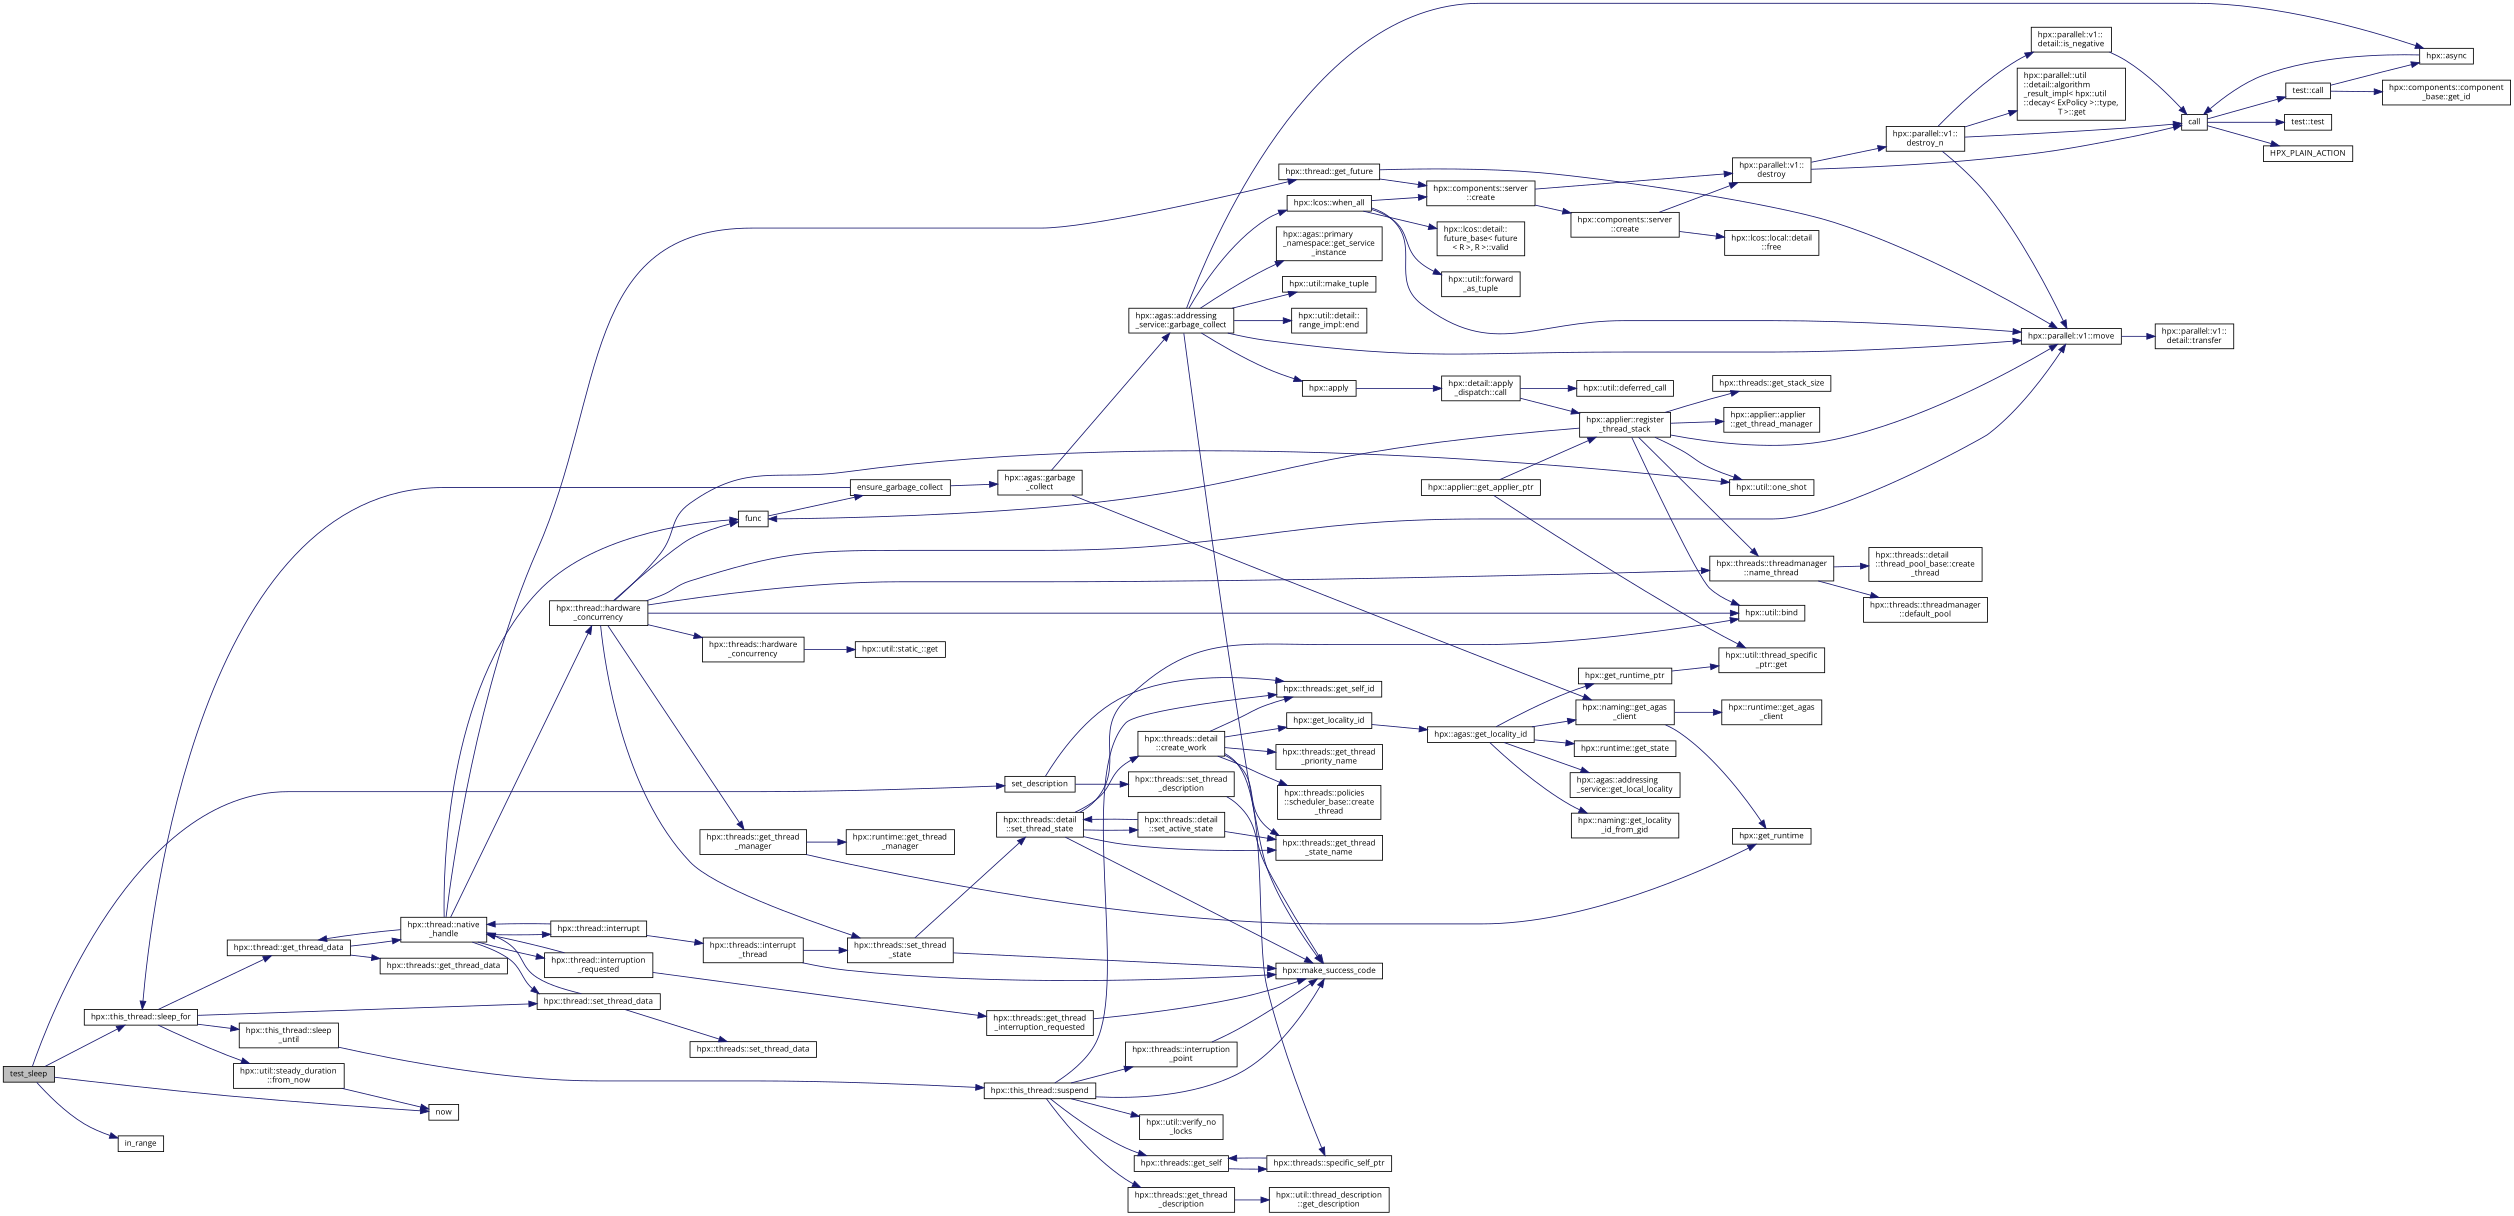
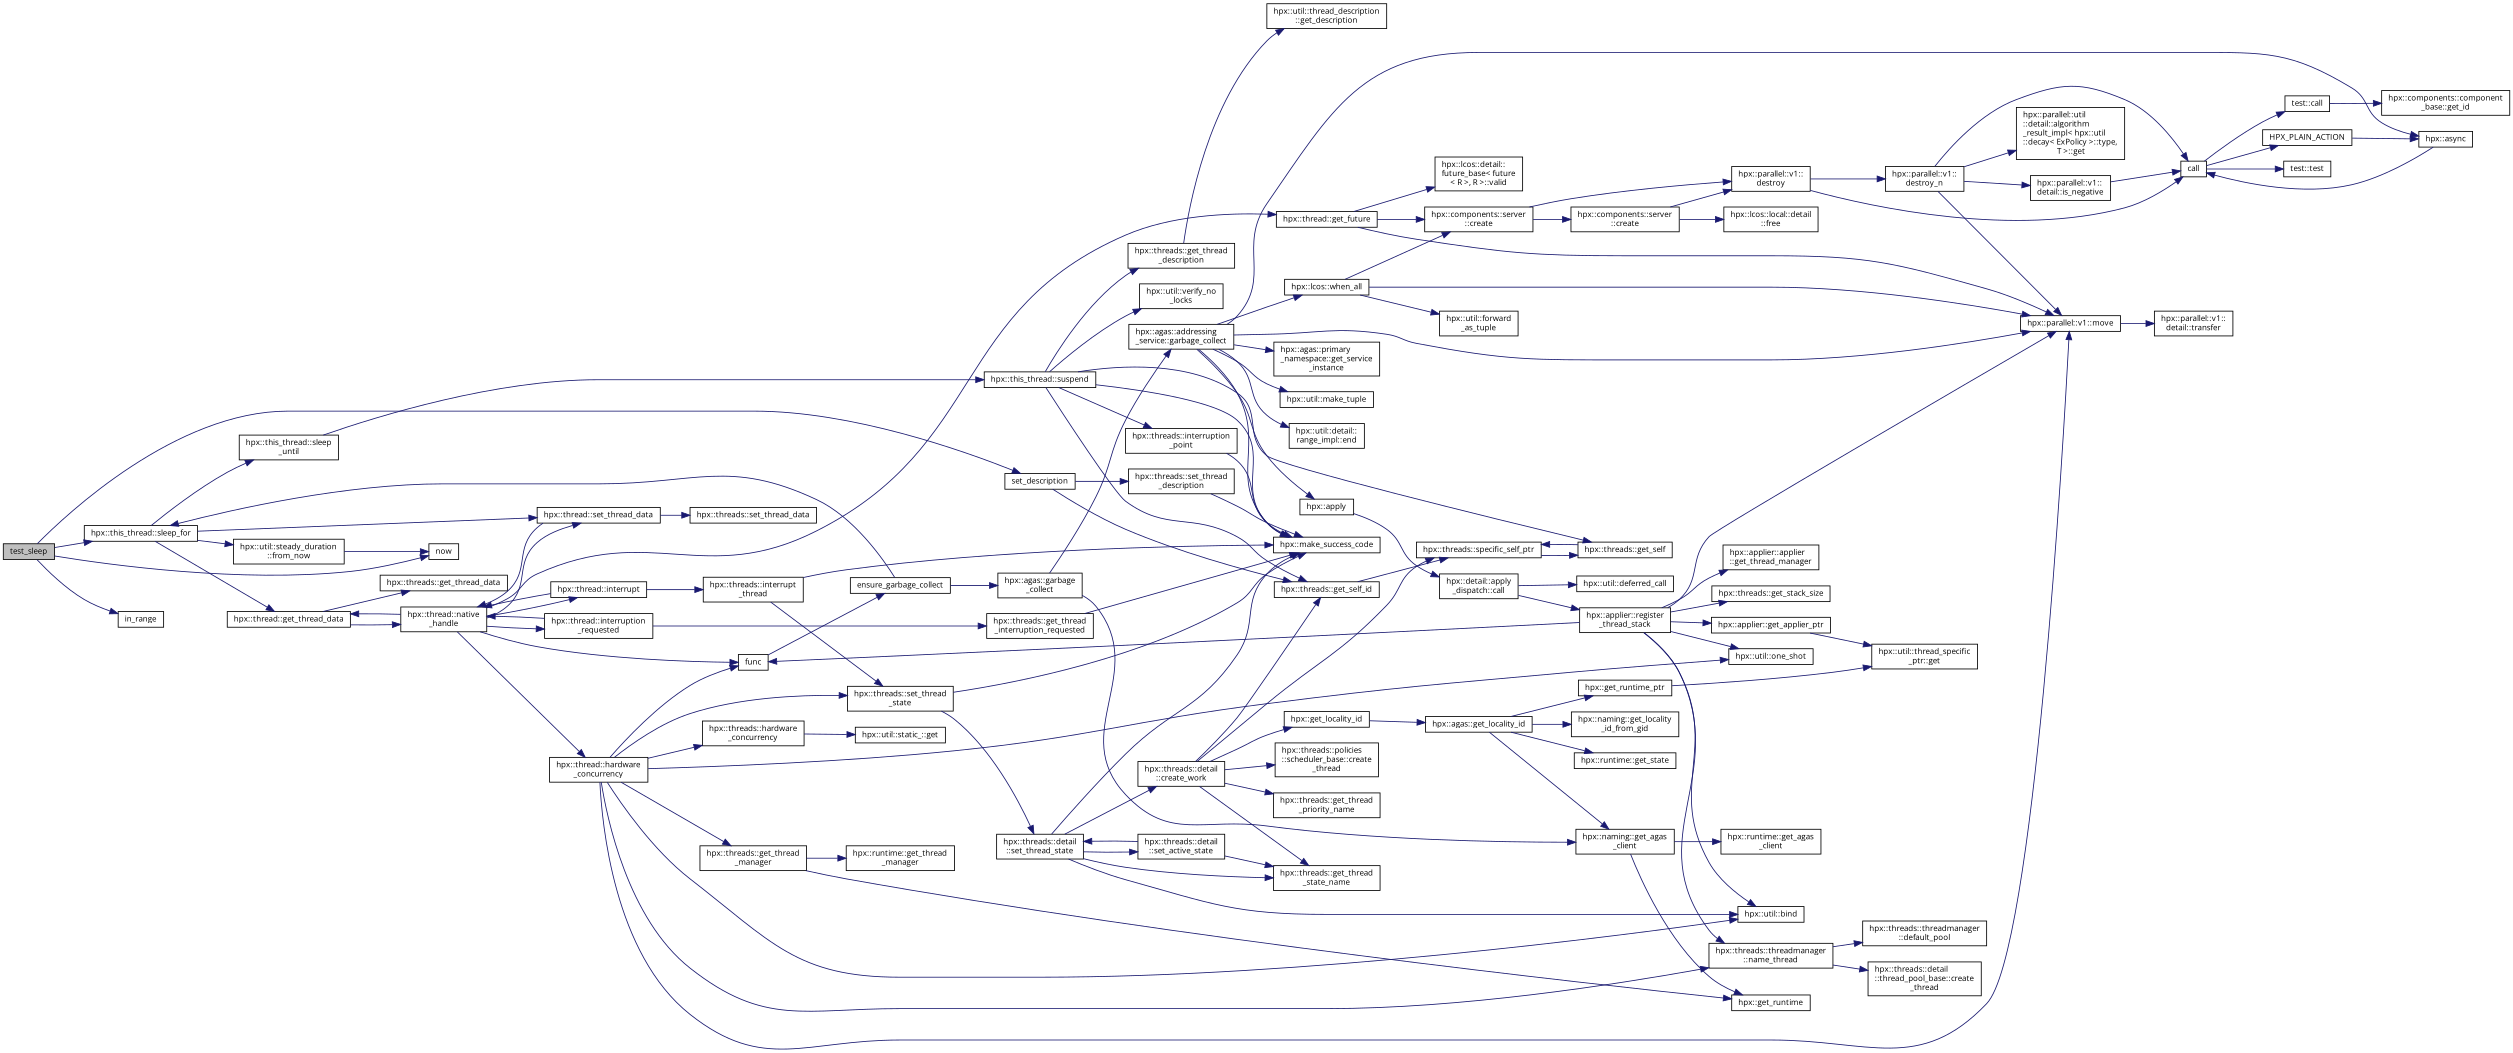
(2371, 75) -> (2381, 139)
(1401, 220) -> (1390, 201)
(1546, 459) -> (1687, 622)
none -> (1399, 571)
(1625, 785) -> none
